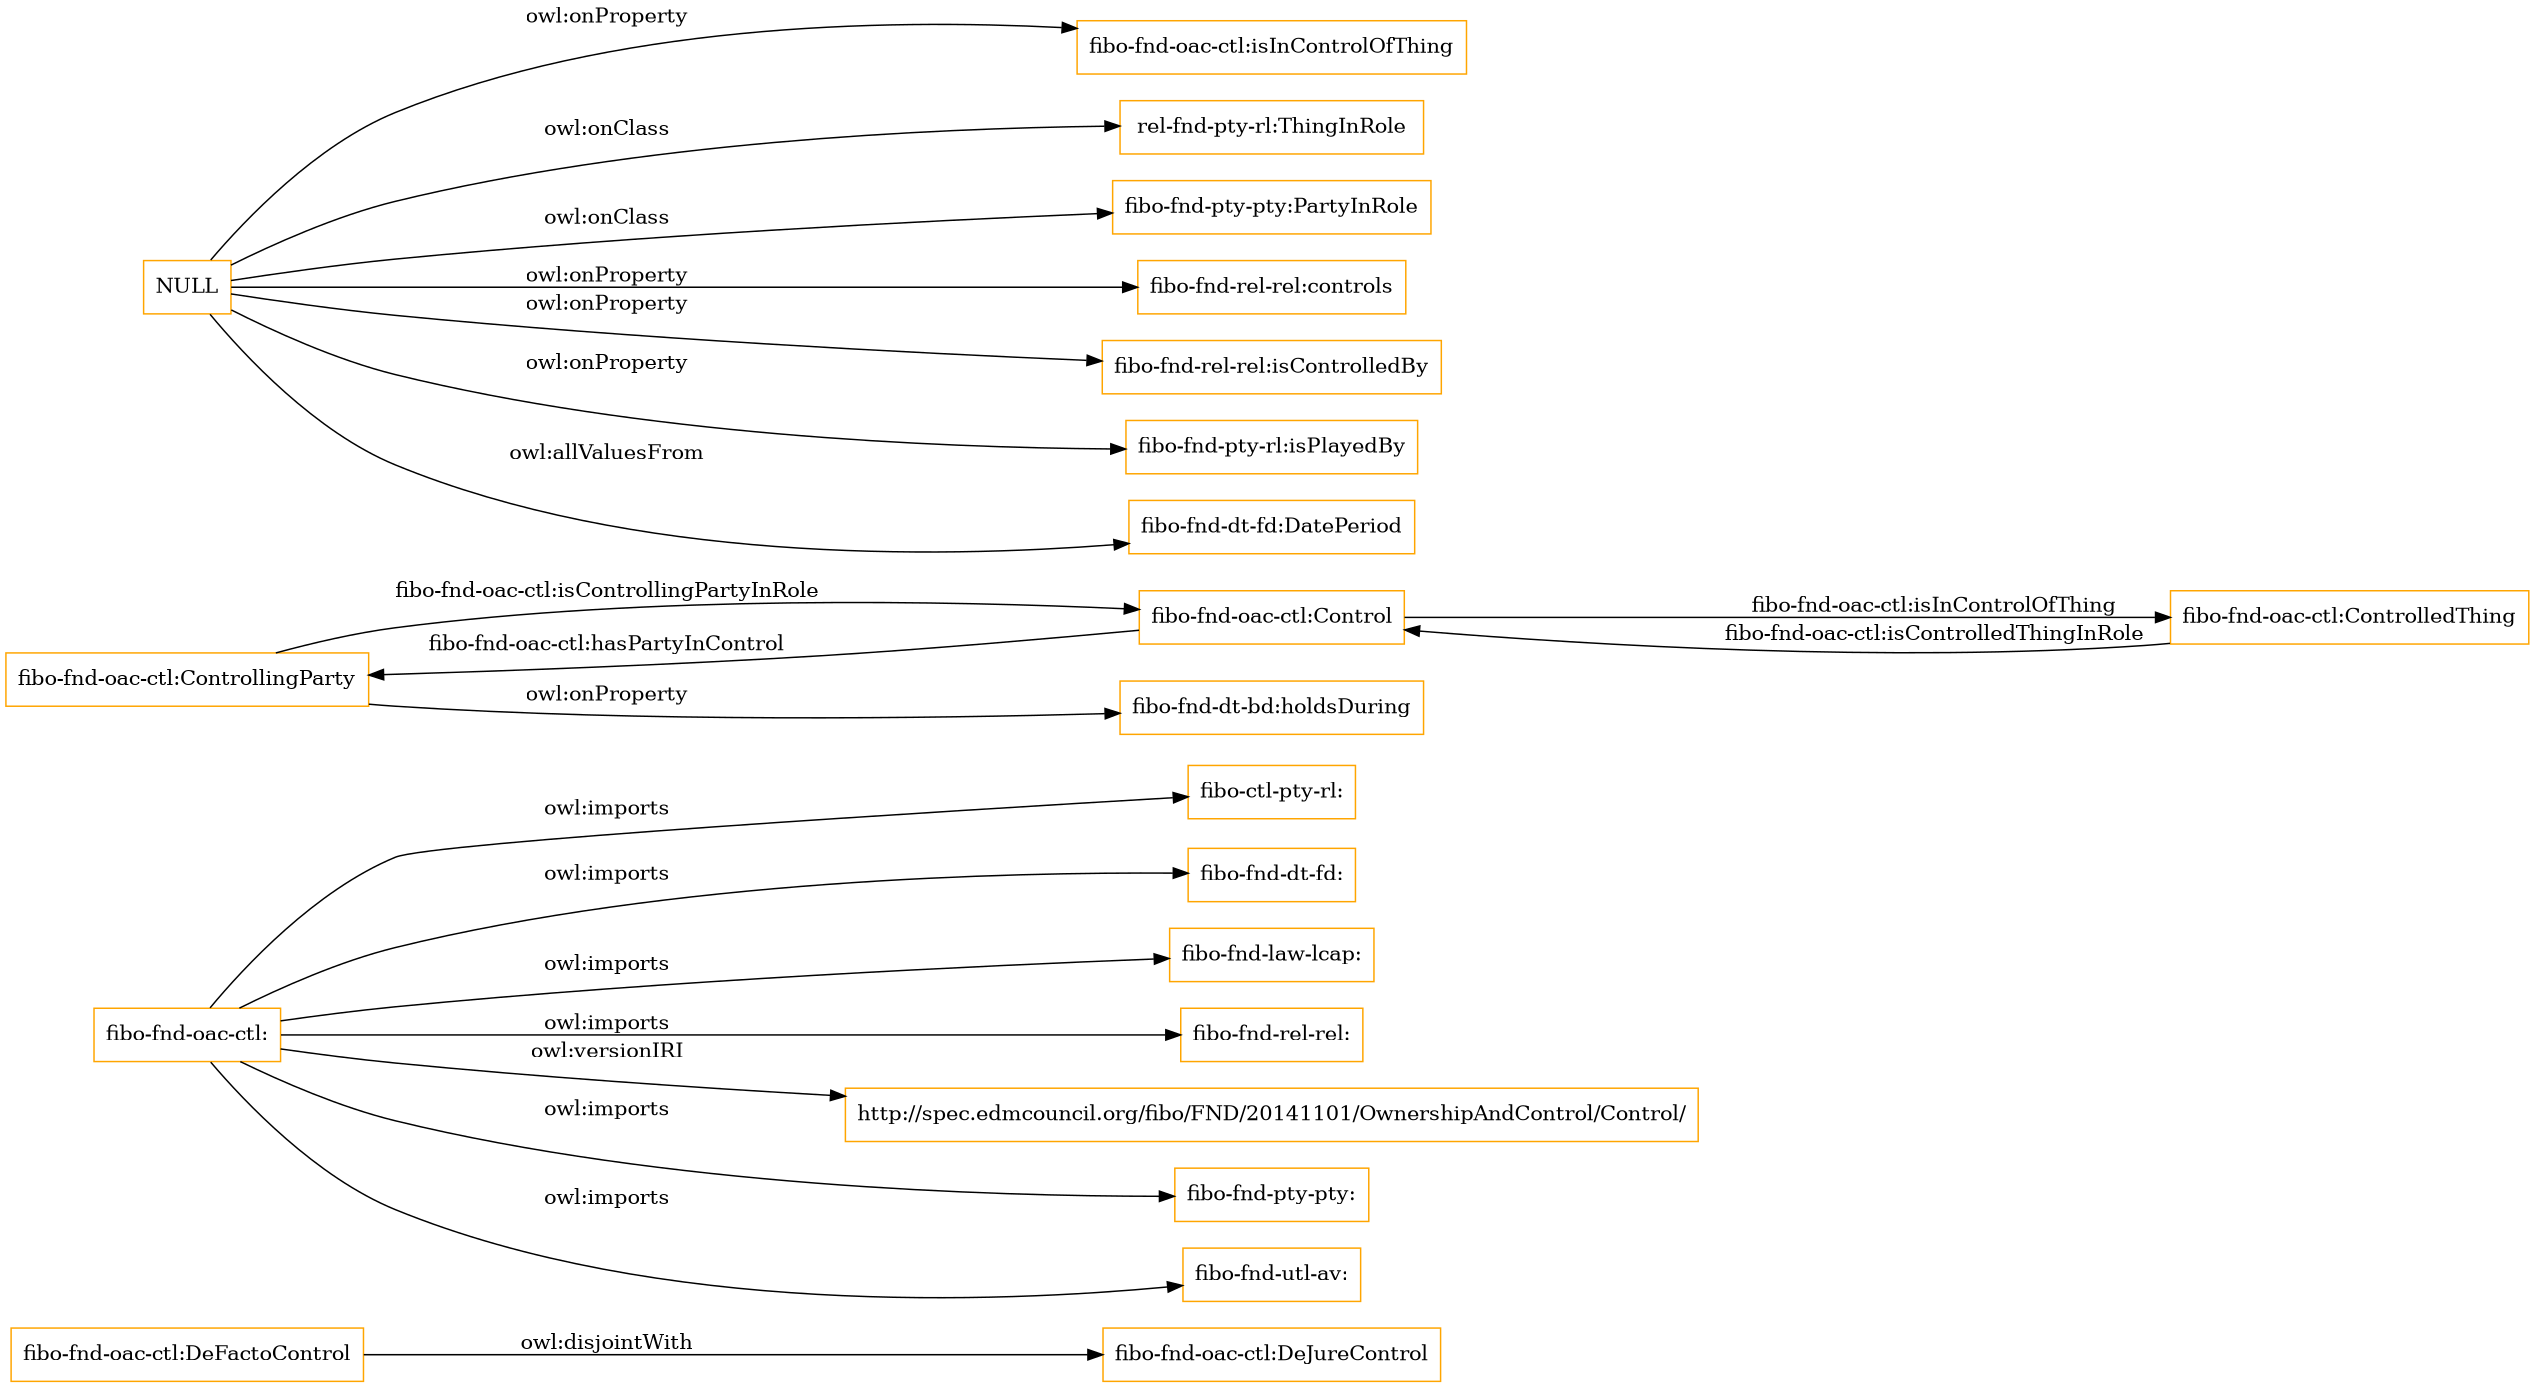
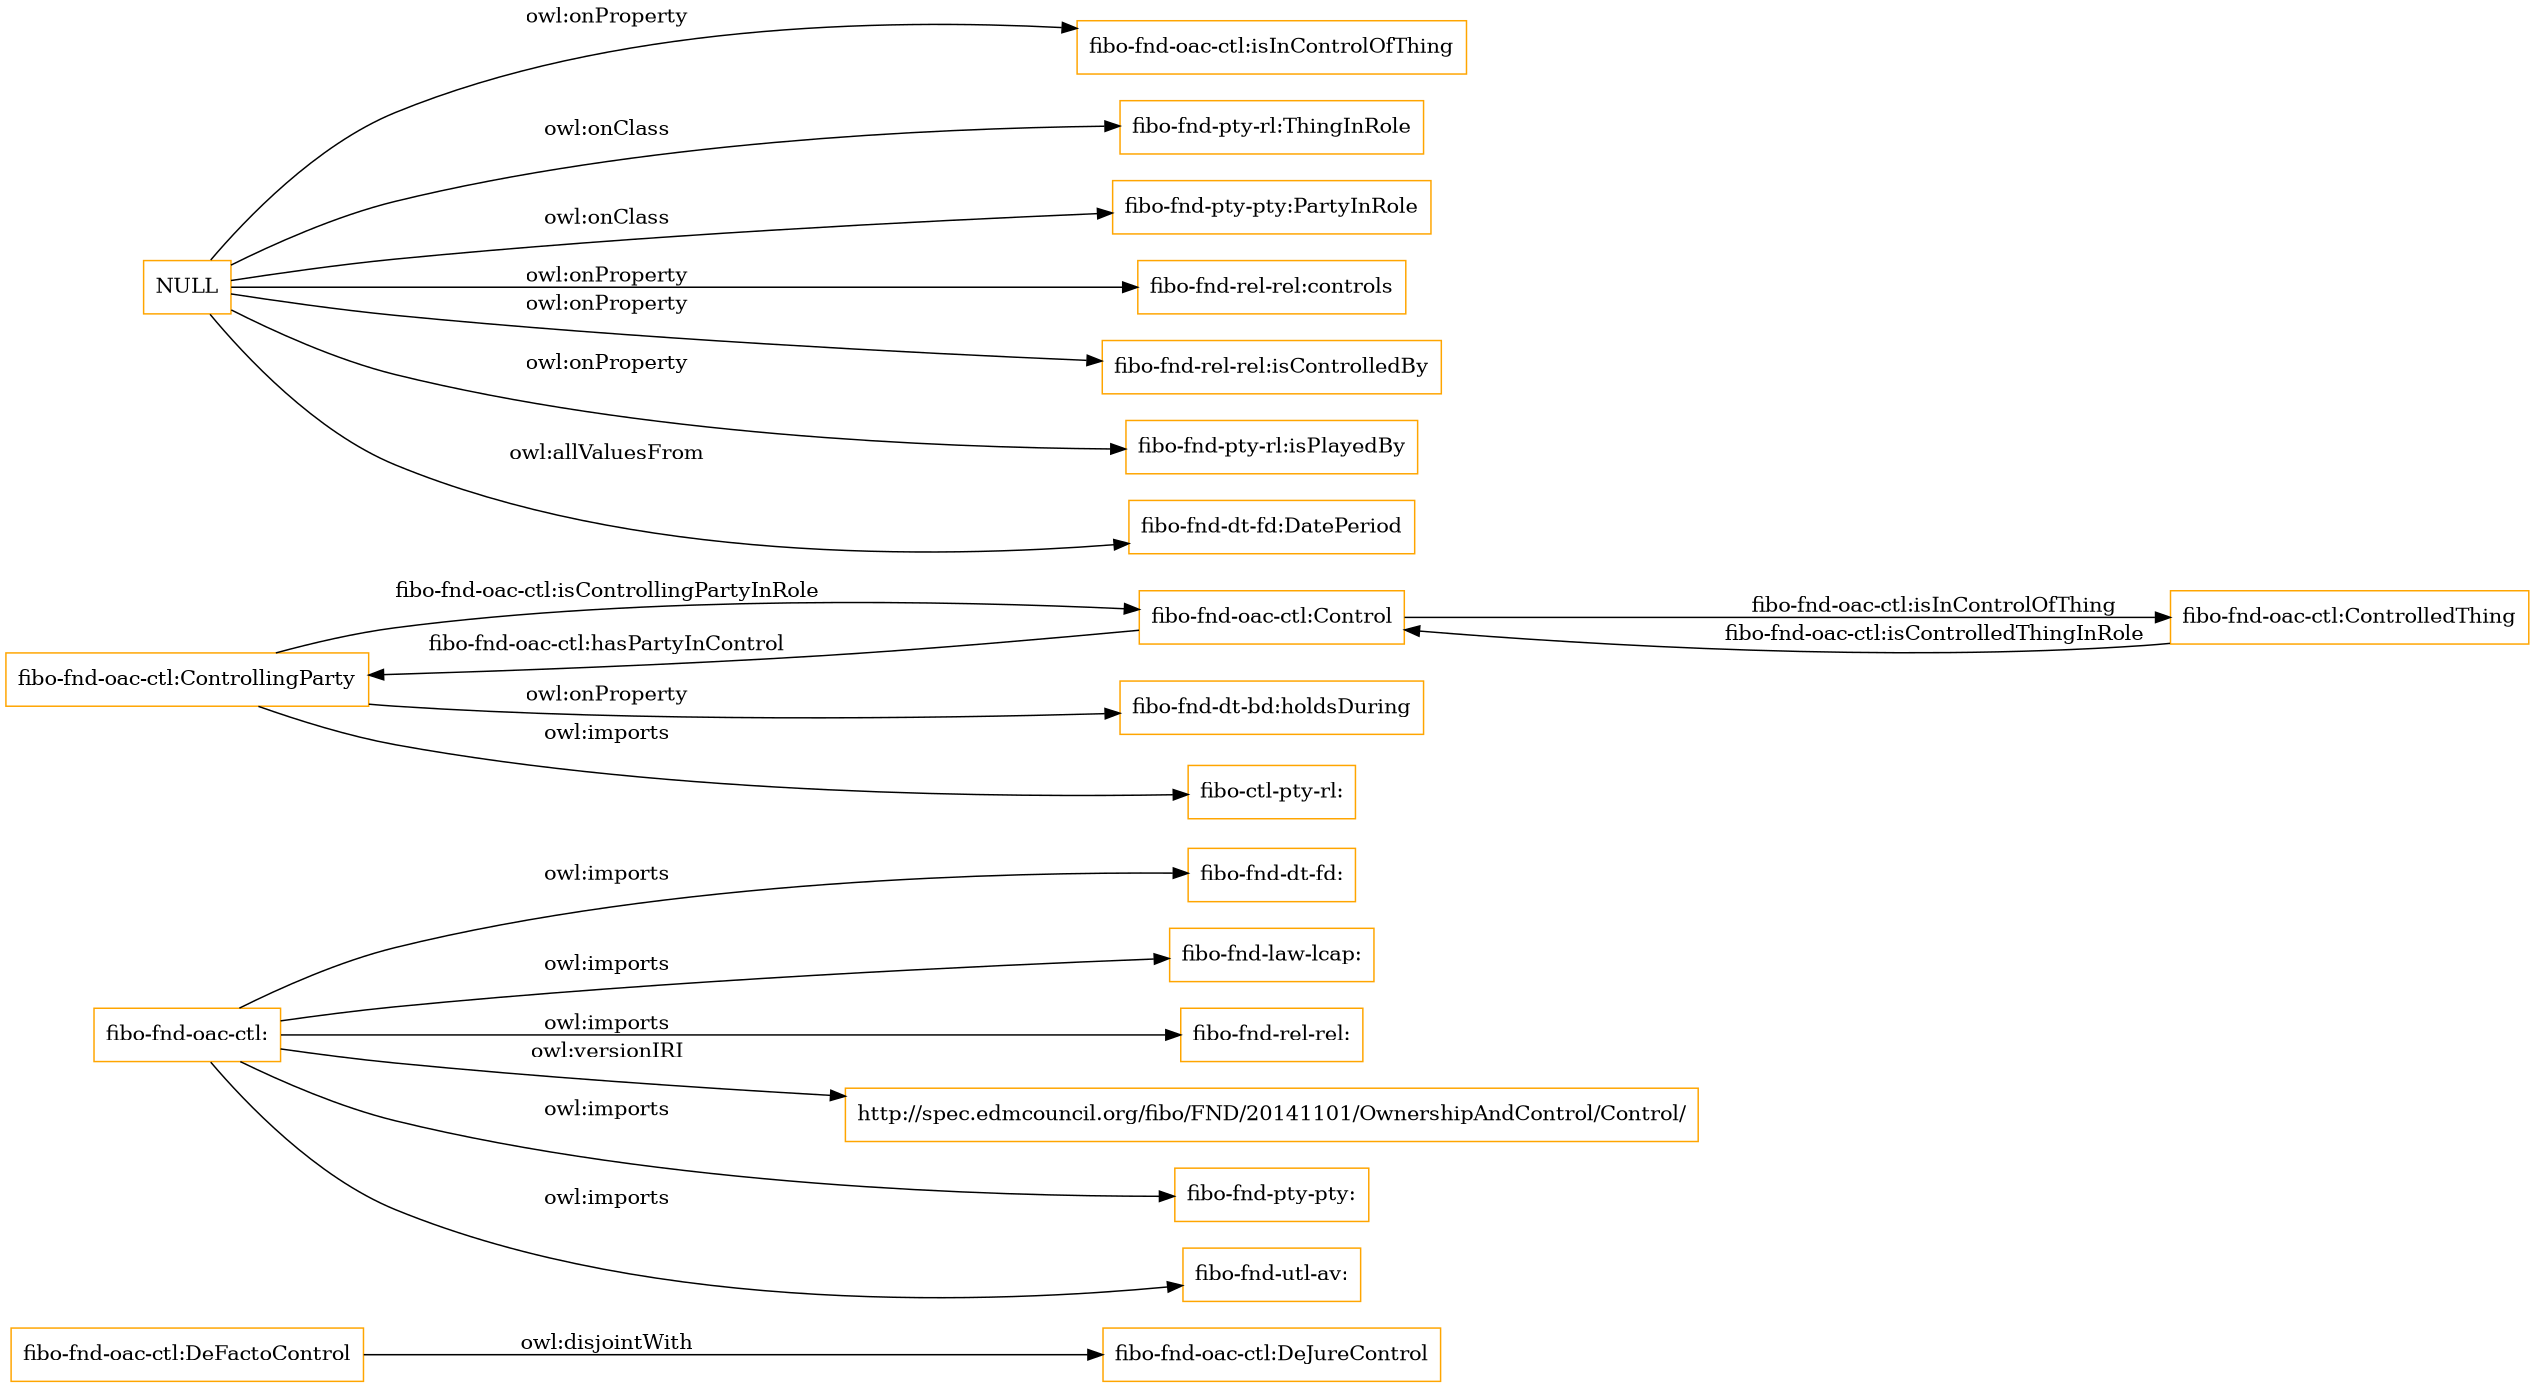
(1272, 127) -> (1272, 127)
(663, 831) -> (712, 783)
